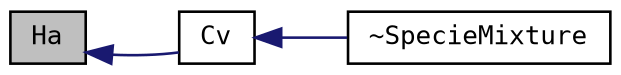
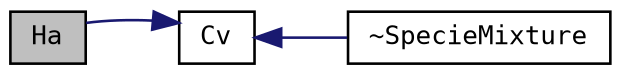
(145, 55) -> (119, 20)
